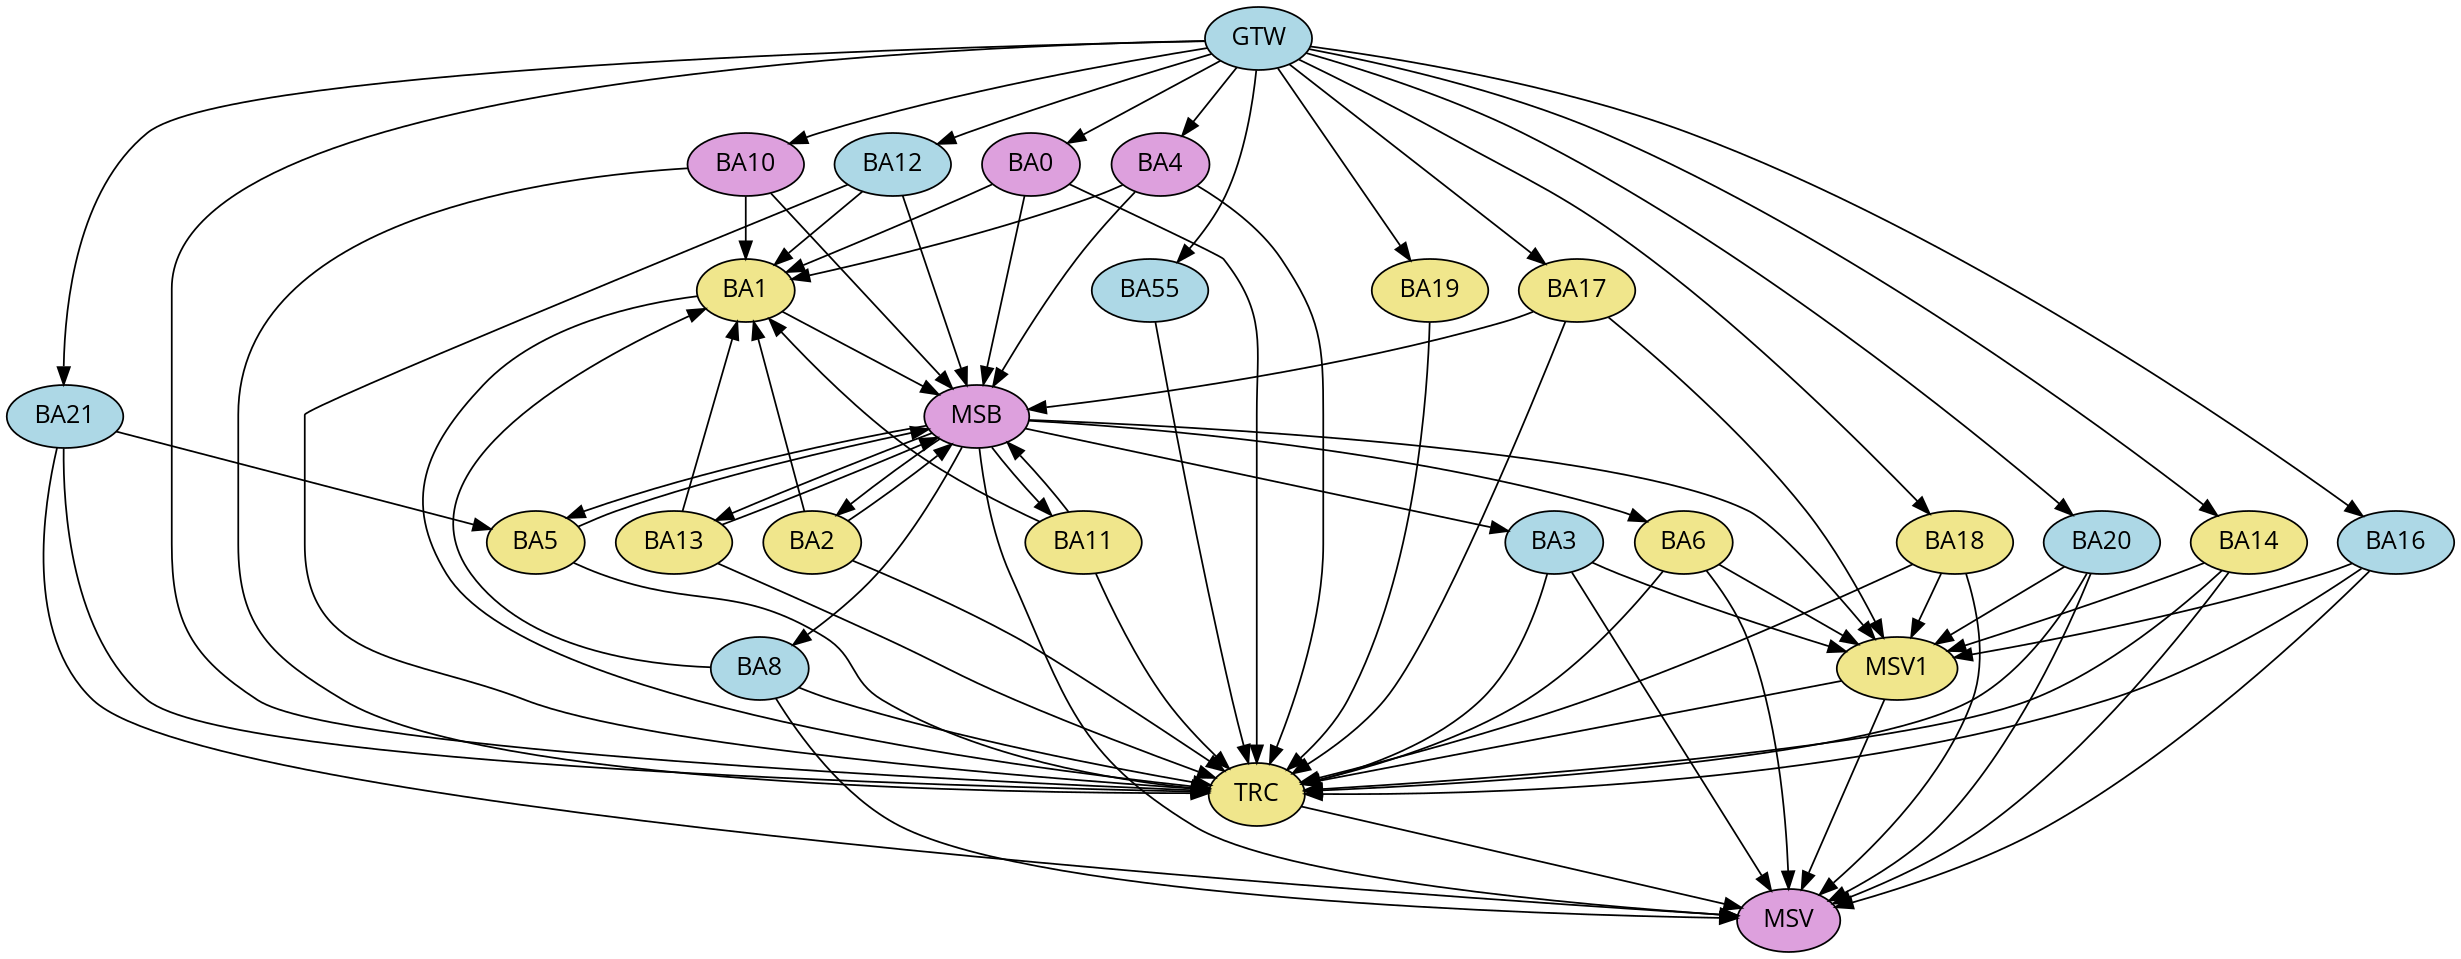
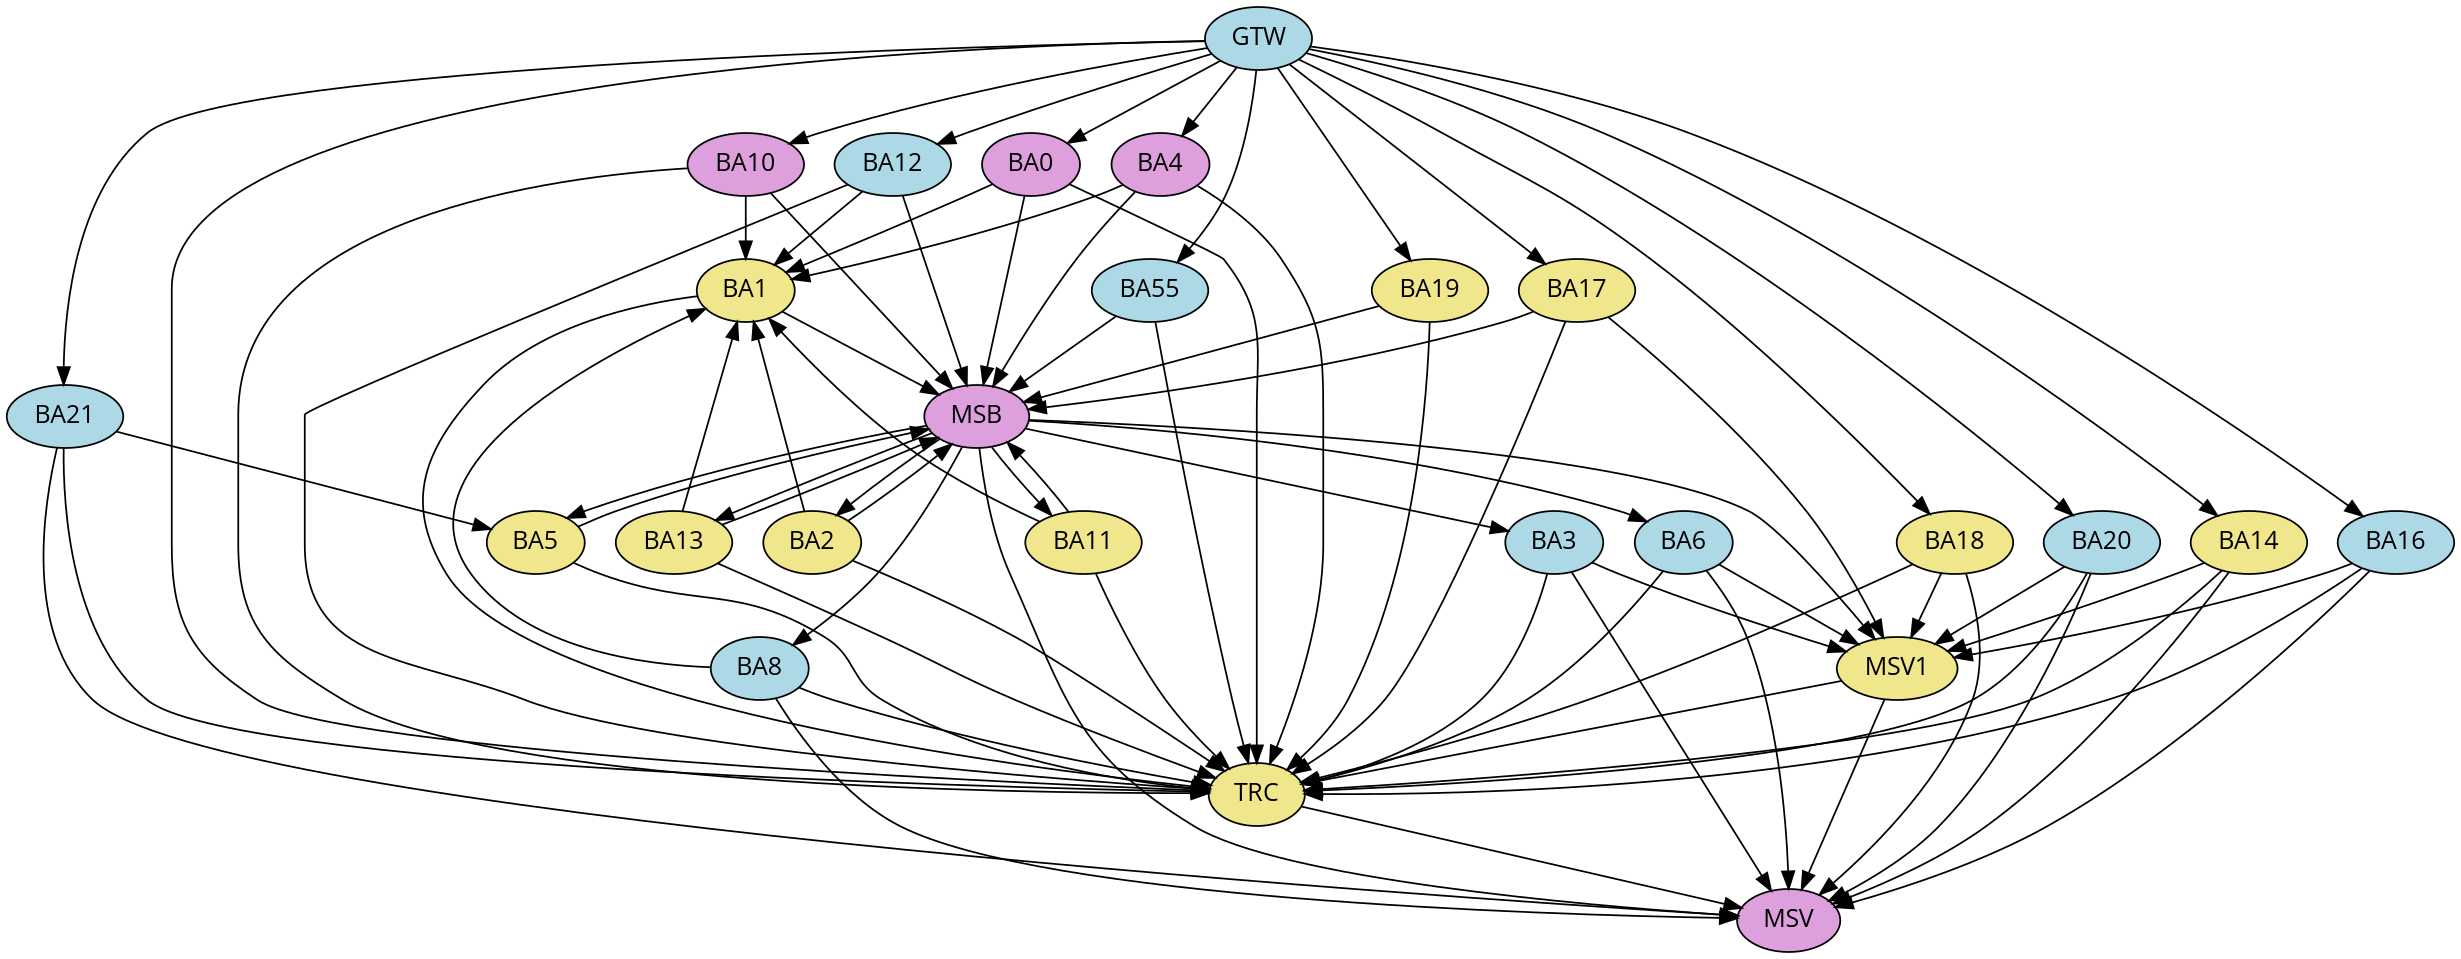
none -> (1070, 349)
none -> (1210, 352)
(1684, 542) -> (1684, 542)
